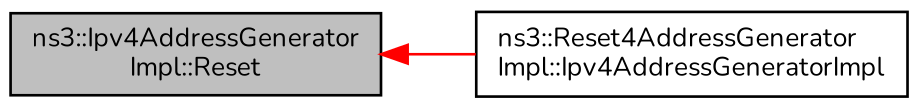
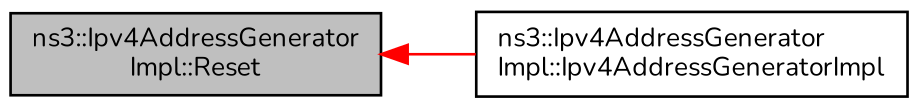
(692, 54) -> (692, 54)
